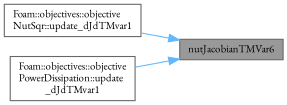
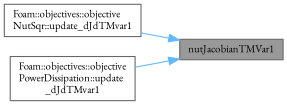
(231, 50) -> (231, 50)
